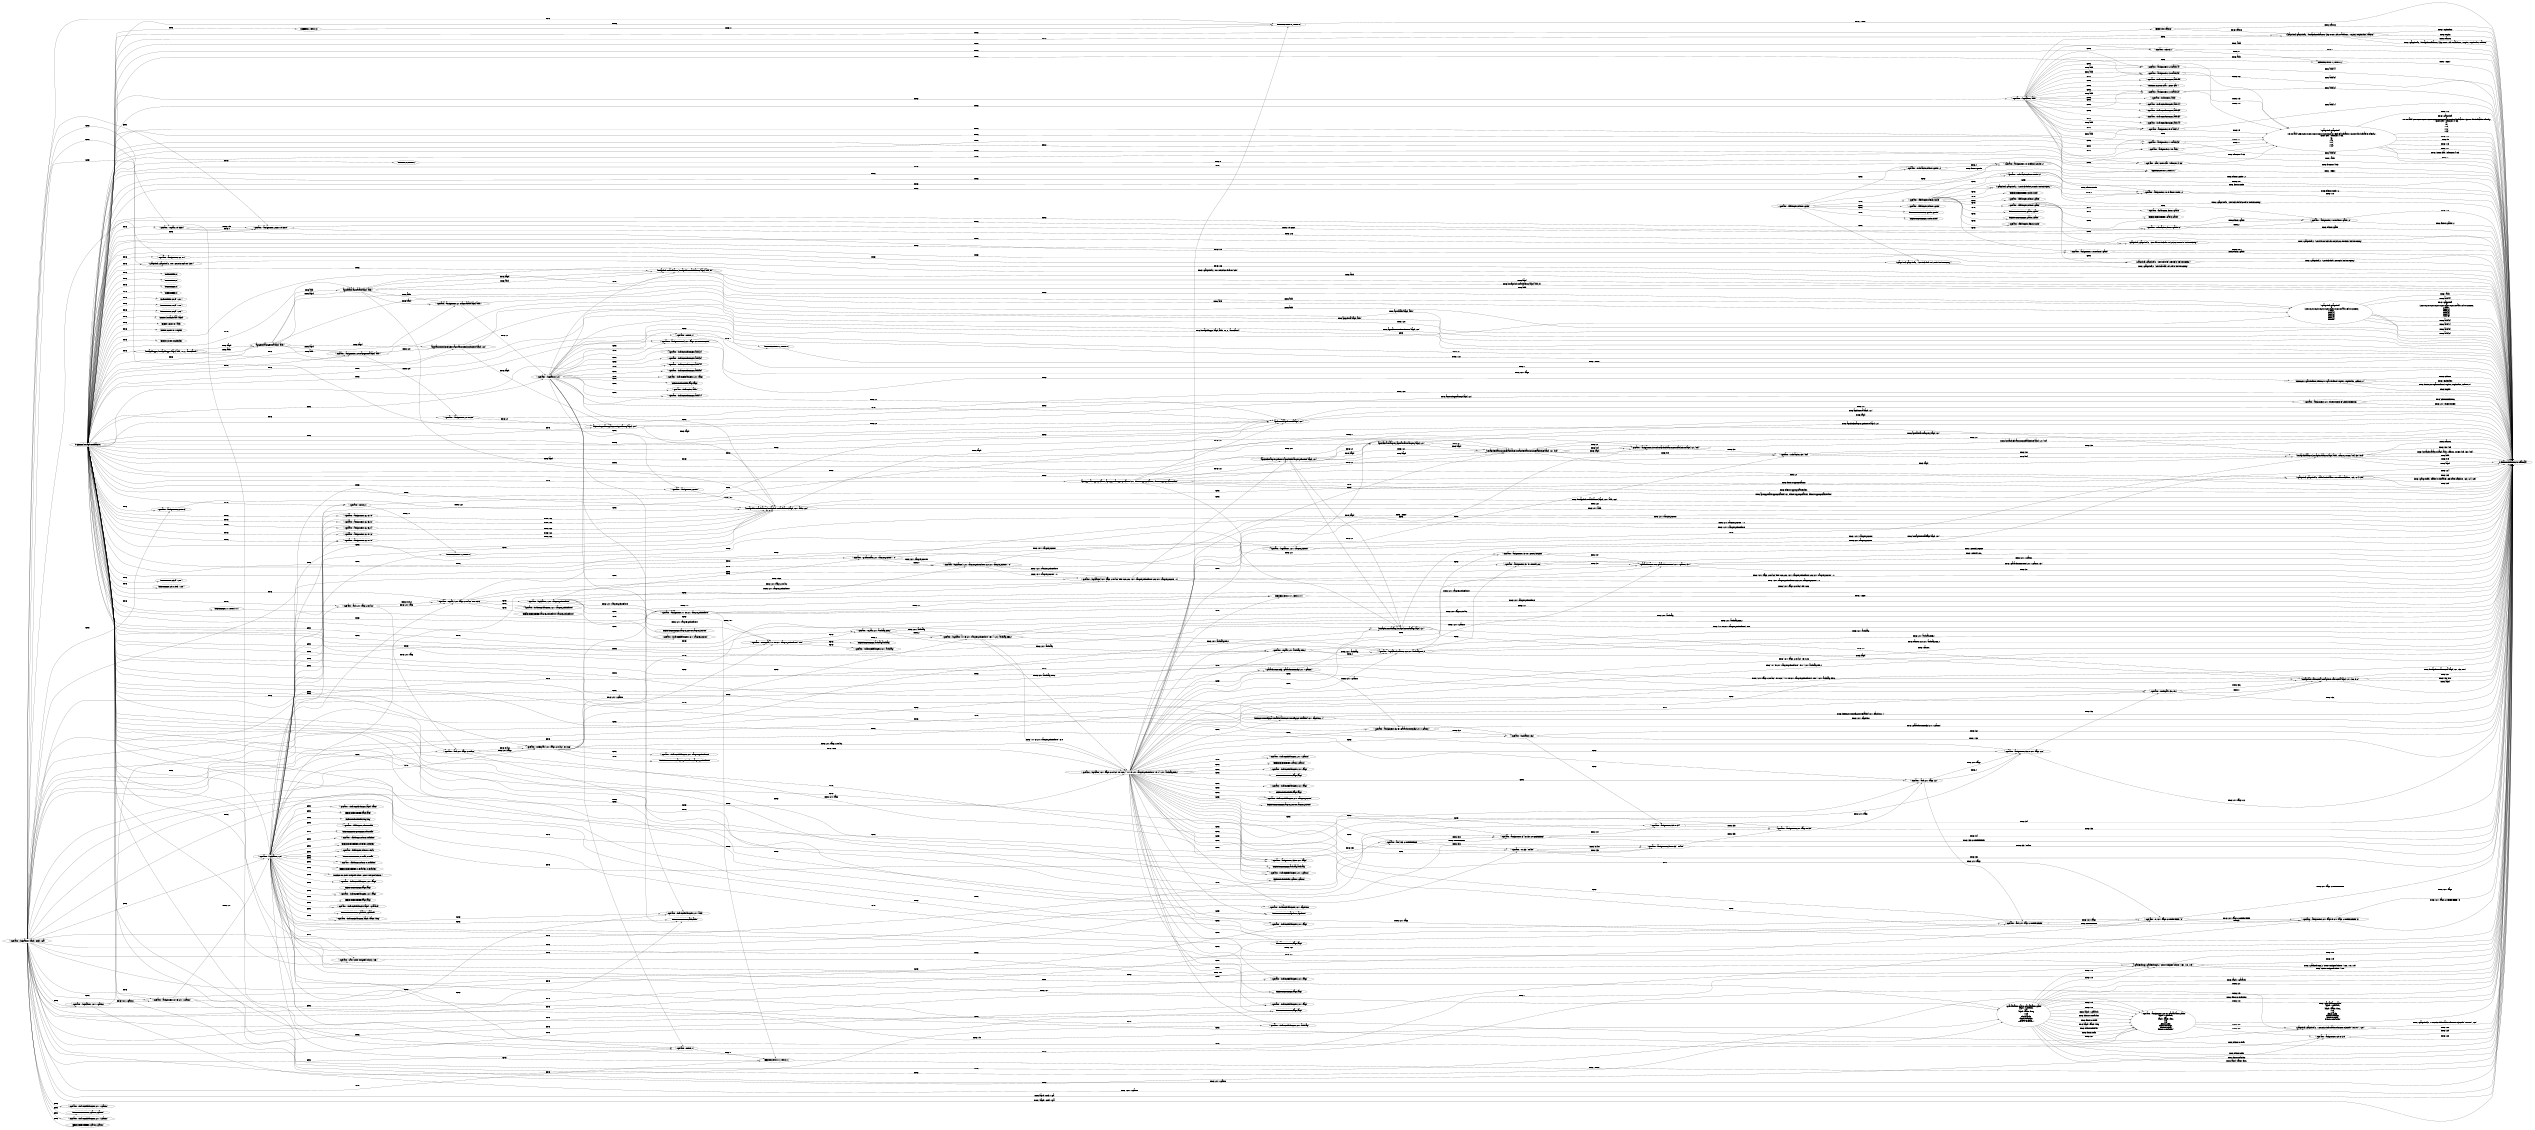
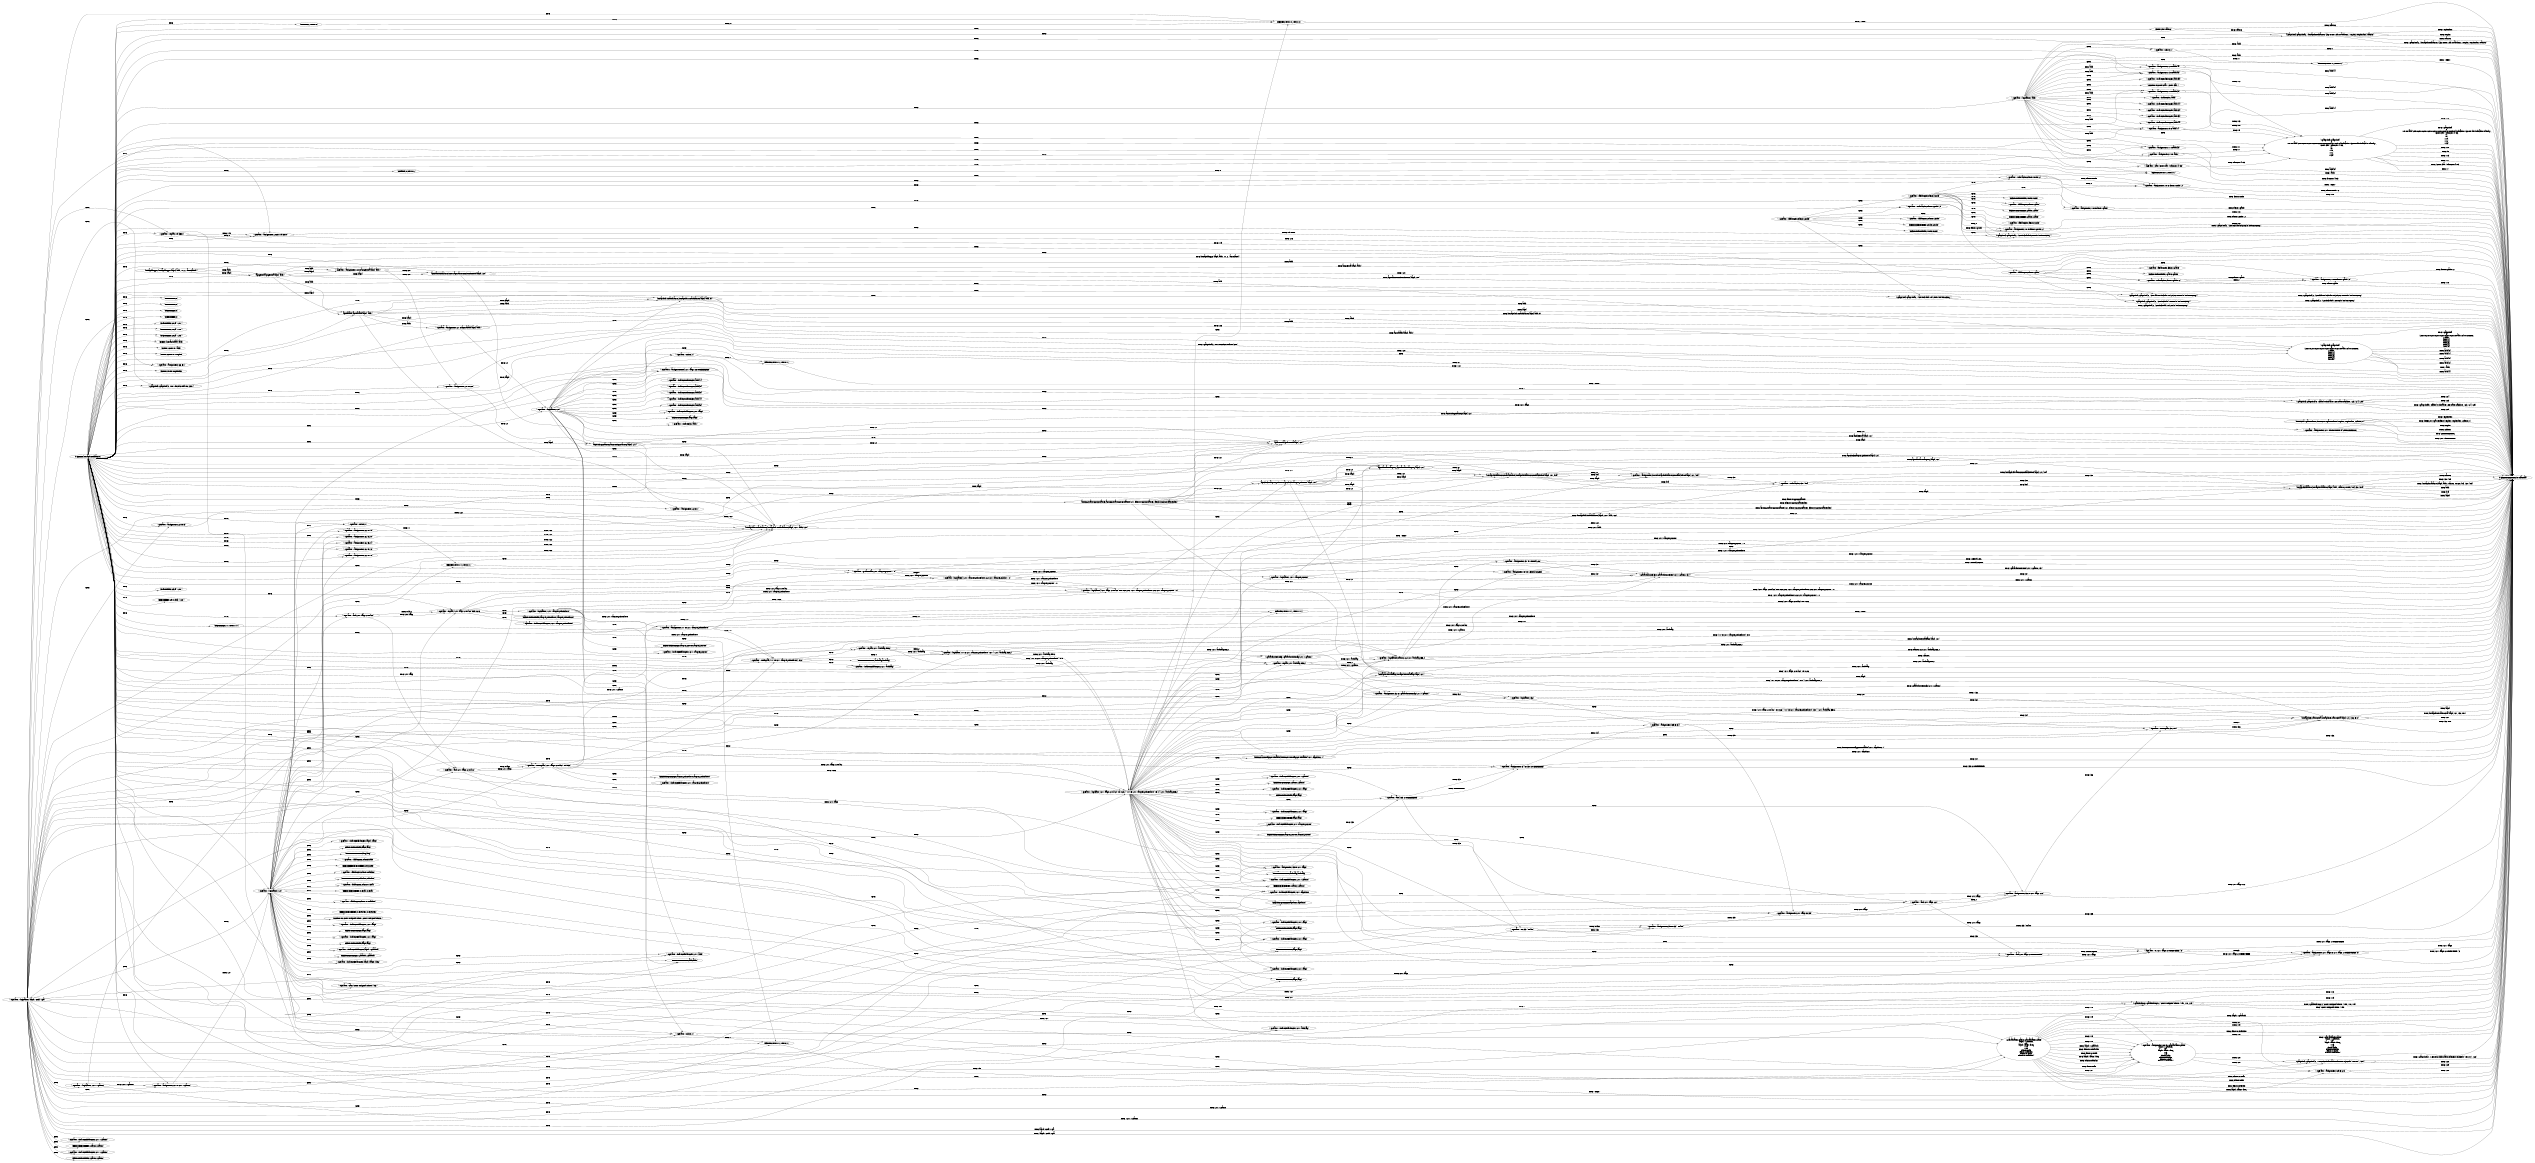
(171, 318) -> (171, 342)
(949, 721) -> (964, 850)
(437, 982) -> (359, 996)
